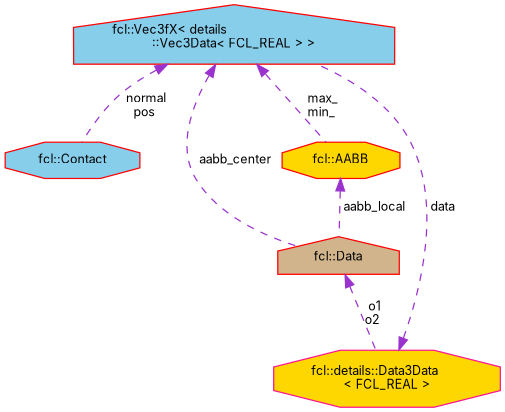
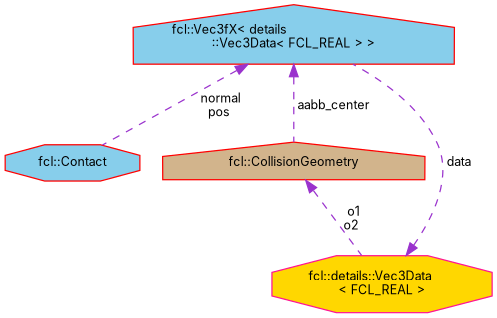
(341, 160) -> none
(339, 257) -> (294, 163)
(387, 379) -> (382, 284)
